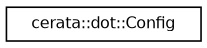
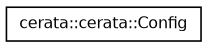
(104, 24) -> (104, 24)
